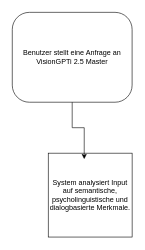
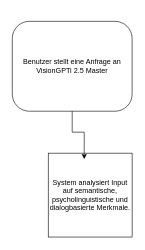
(72, 57) -> (72, 66)
